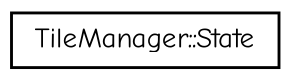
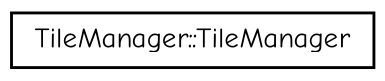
(145, 40) -> (193, 40)
